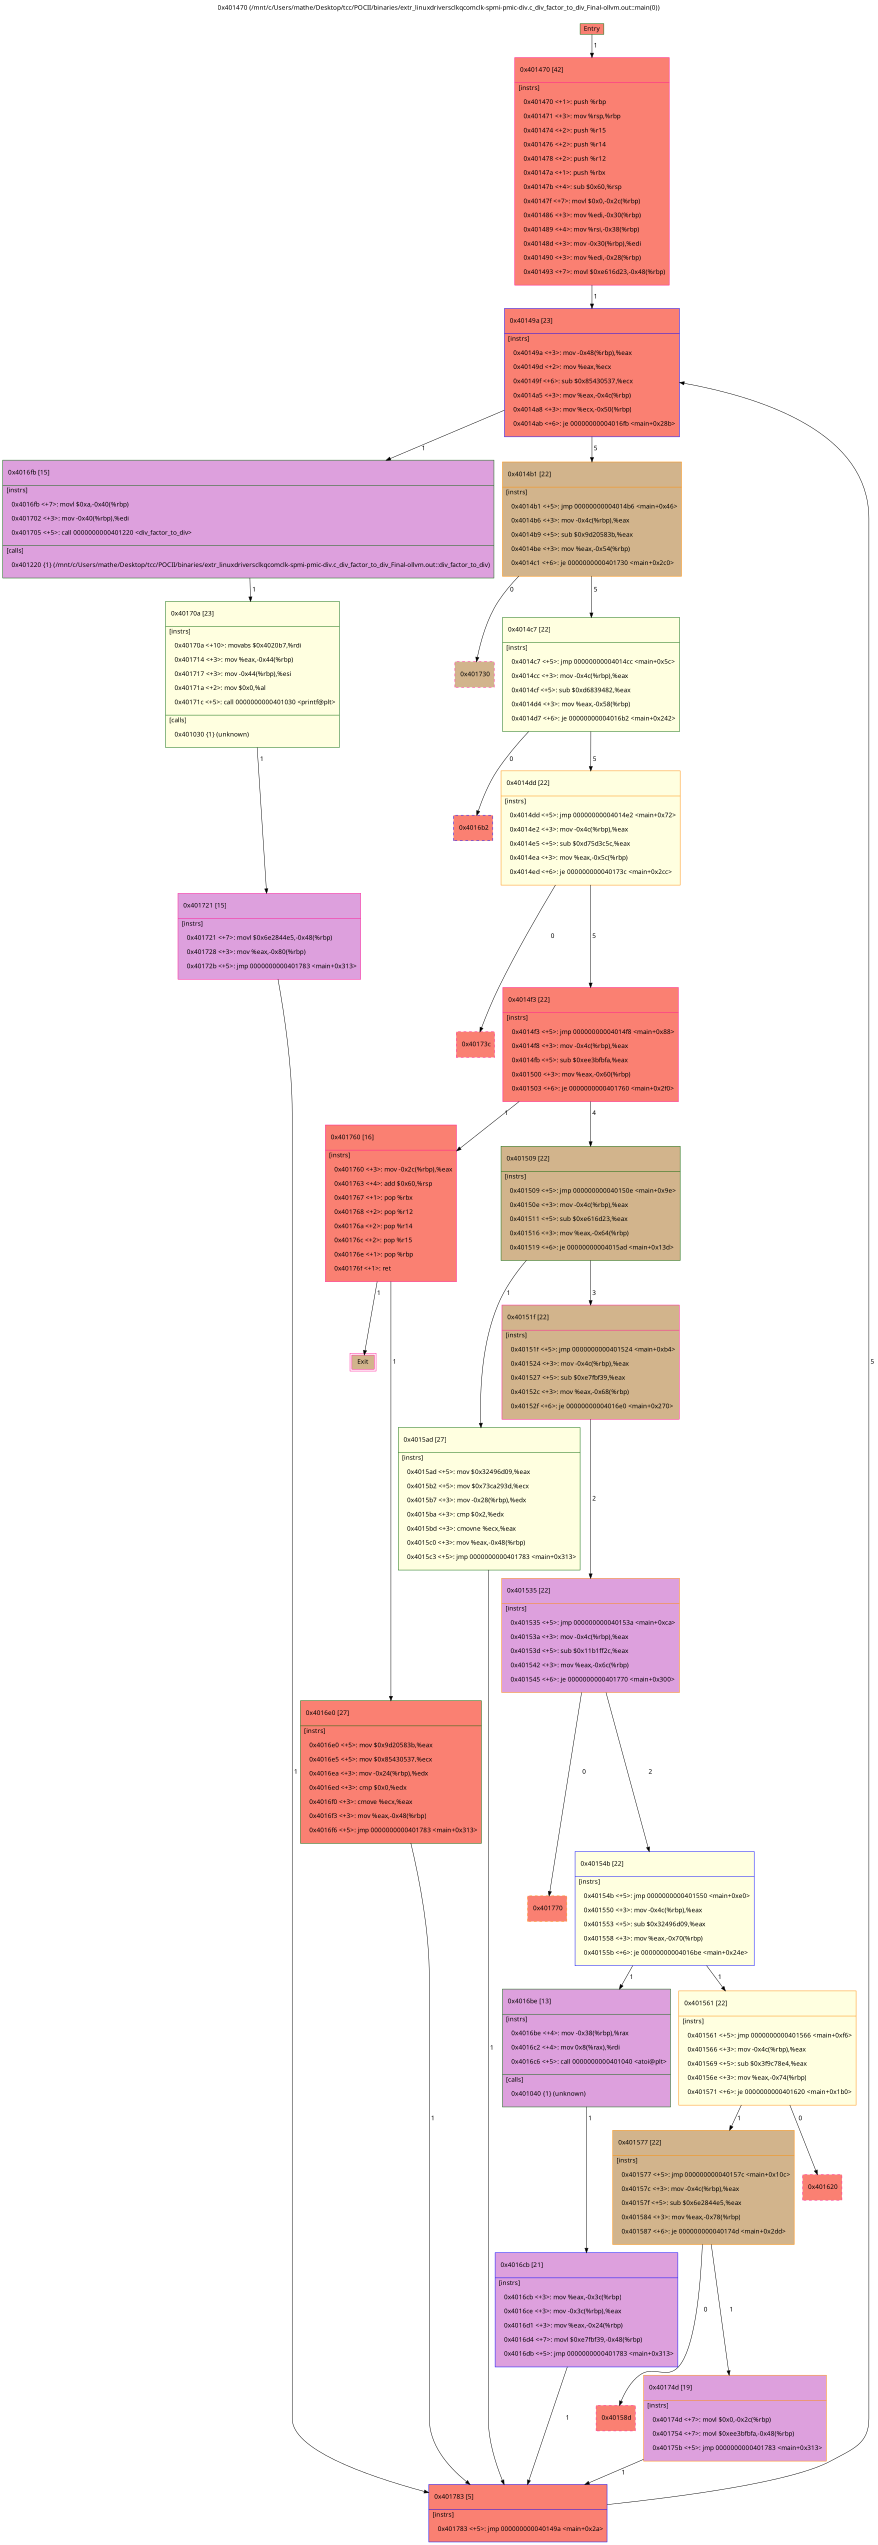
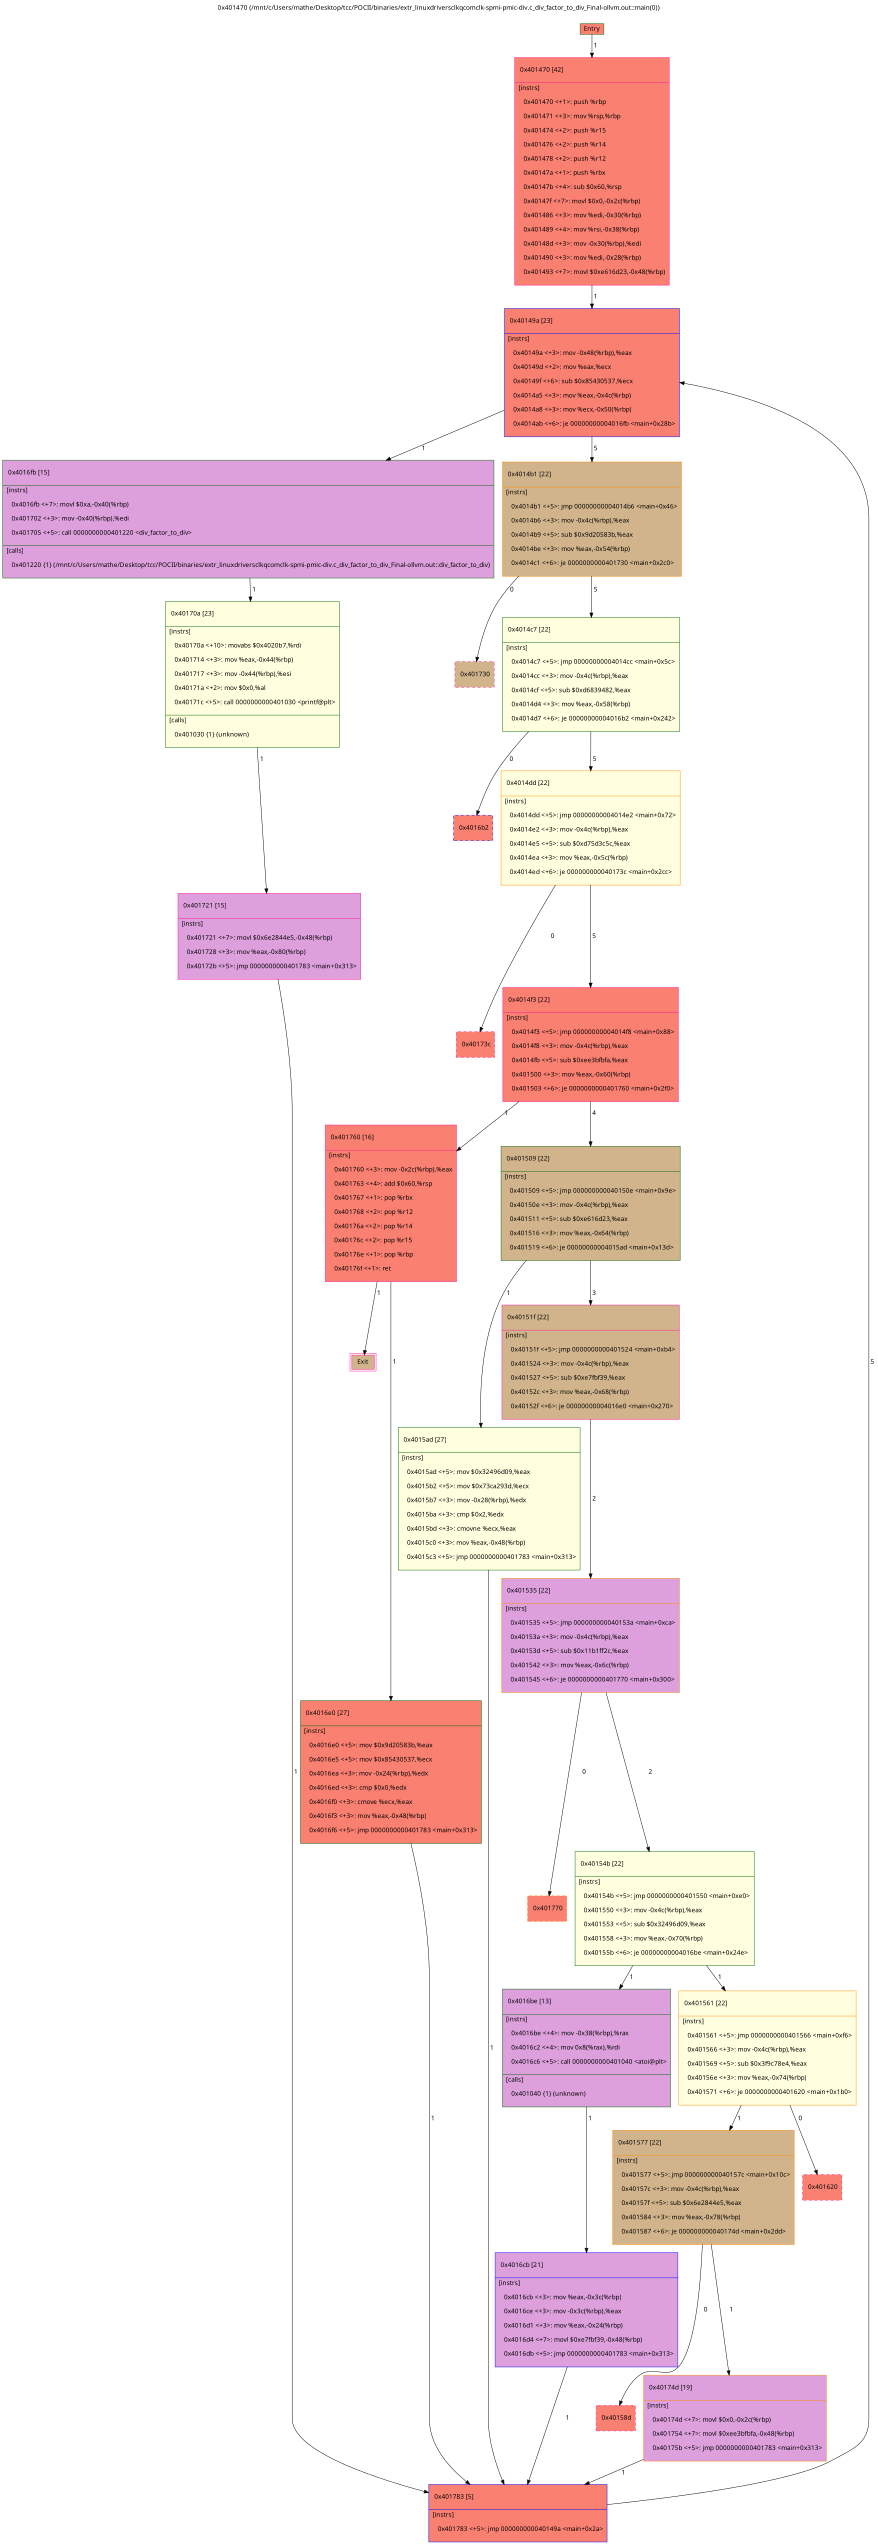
(665, 1909) -> (665, 1909)
